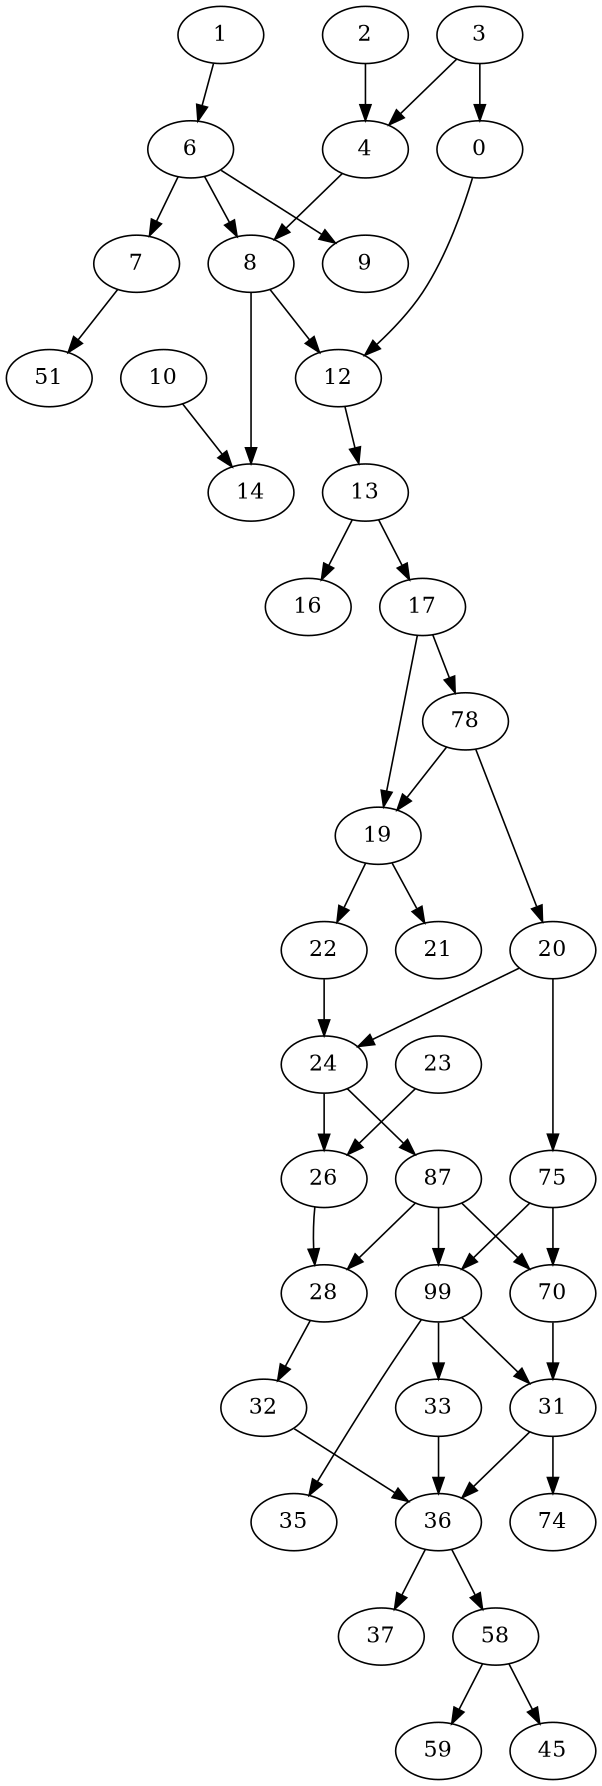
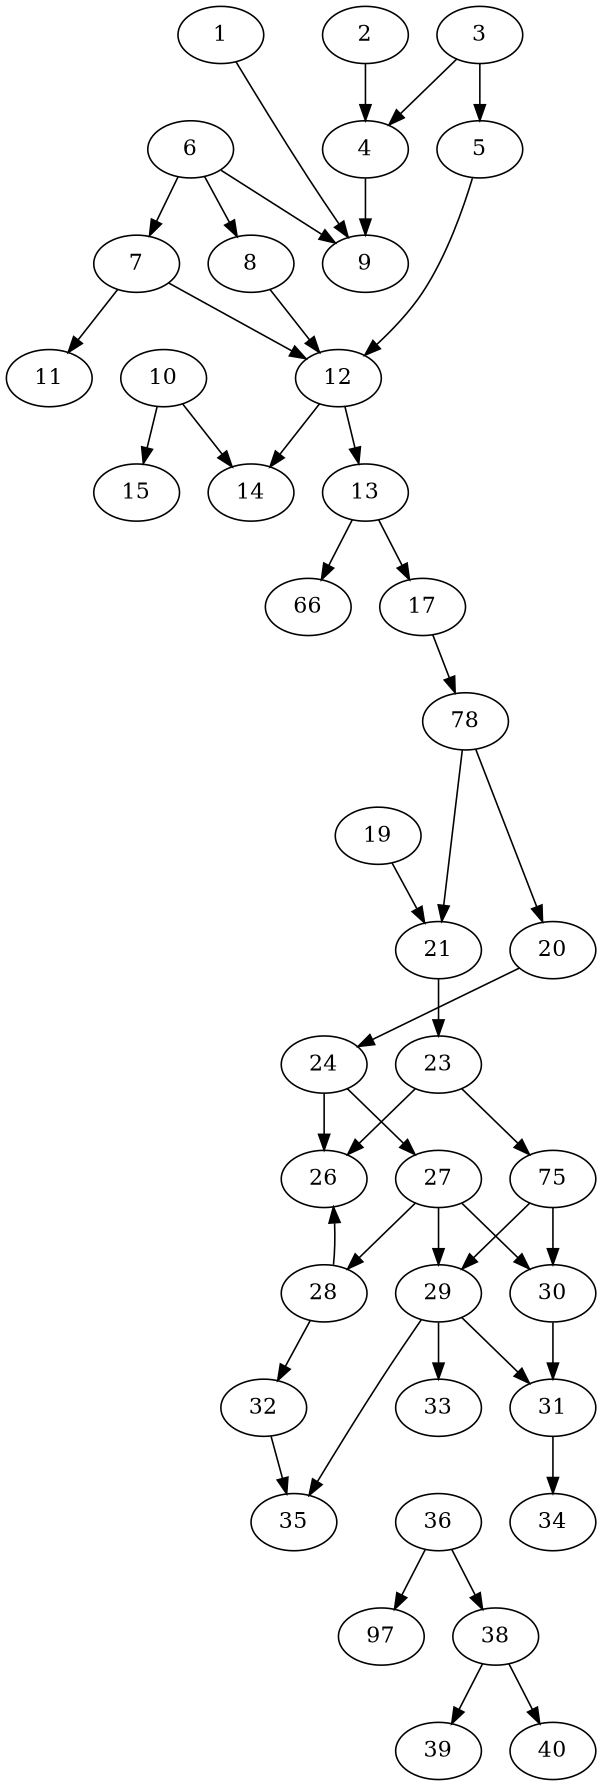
(208, 84) -> (286, 144)
(480, 149) -> (480, 149)
(314, 201) -> (365, 199)
none -> (230, 317)
(251, 370) -> (300, 429)
(49, 378) -> (49, 378)
none -> (137, 493)
(308, 607) -> (308, 607)
(402, 714) -> none
(427, 772) -> (453, 828)
(324, 950) -> none
none -> (439, 997)
(553, 1056) -> (490, 1116)
(439, 1179) -> (439, 1179)
(314, 1228) -> (335, 1244)
(439, 1293) -> (439, 1293)
(553, 1293) -> (553, 1293)
(439, 1457) -> none
(502, 1459) -> none
(345, 1461) -> (277, 1457)
(553, 1522) -> (553, 1522)
(381, 1637) -> (381, 1637)
(496, 1637) -> (496, 1637)
(439, 1751) -> (439, 1751)
(553, 1751) -> (553, 1751)
